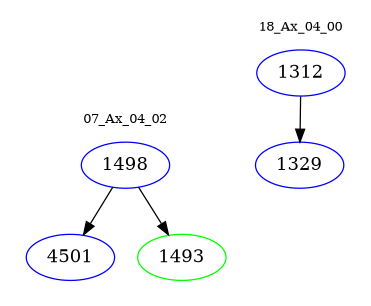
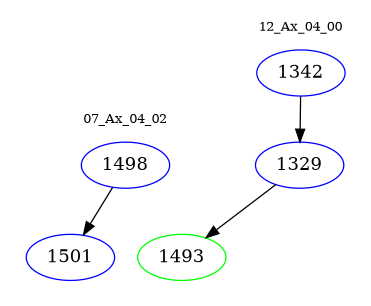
(301, 28) -> (301, 28)
(301, 73) -> (301, 73)
(150, 205) -> (246, 207)
(70, 257) -> (70, 257)
